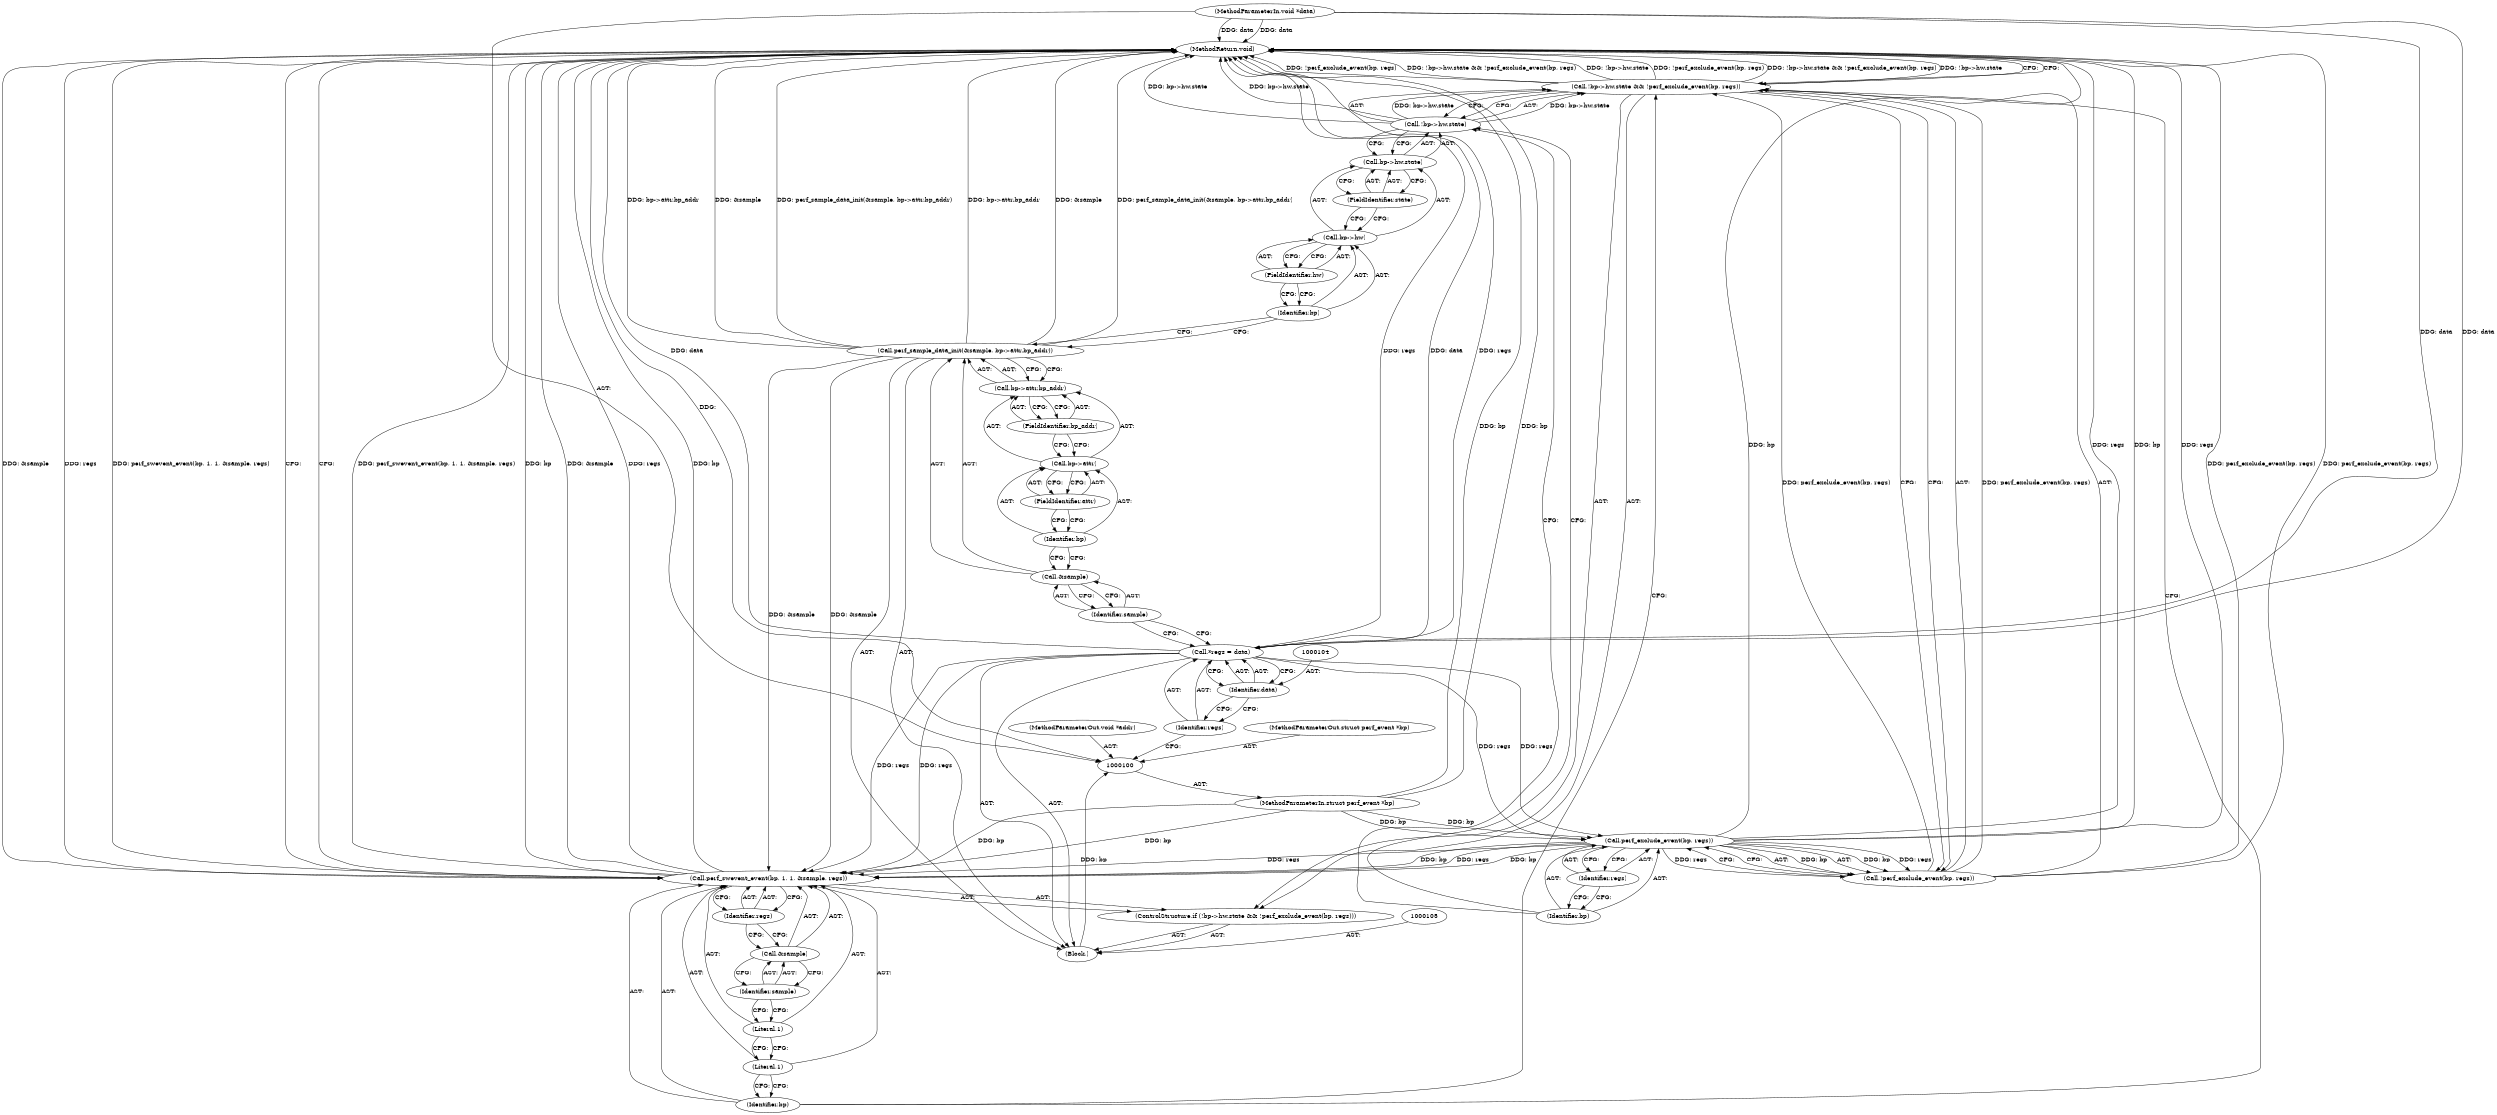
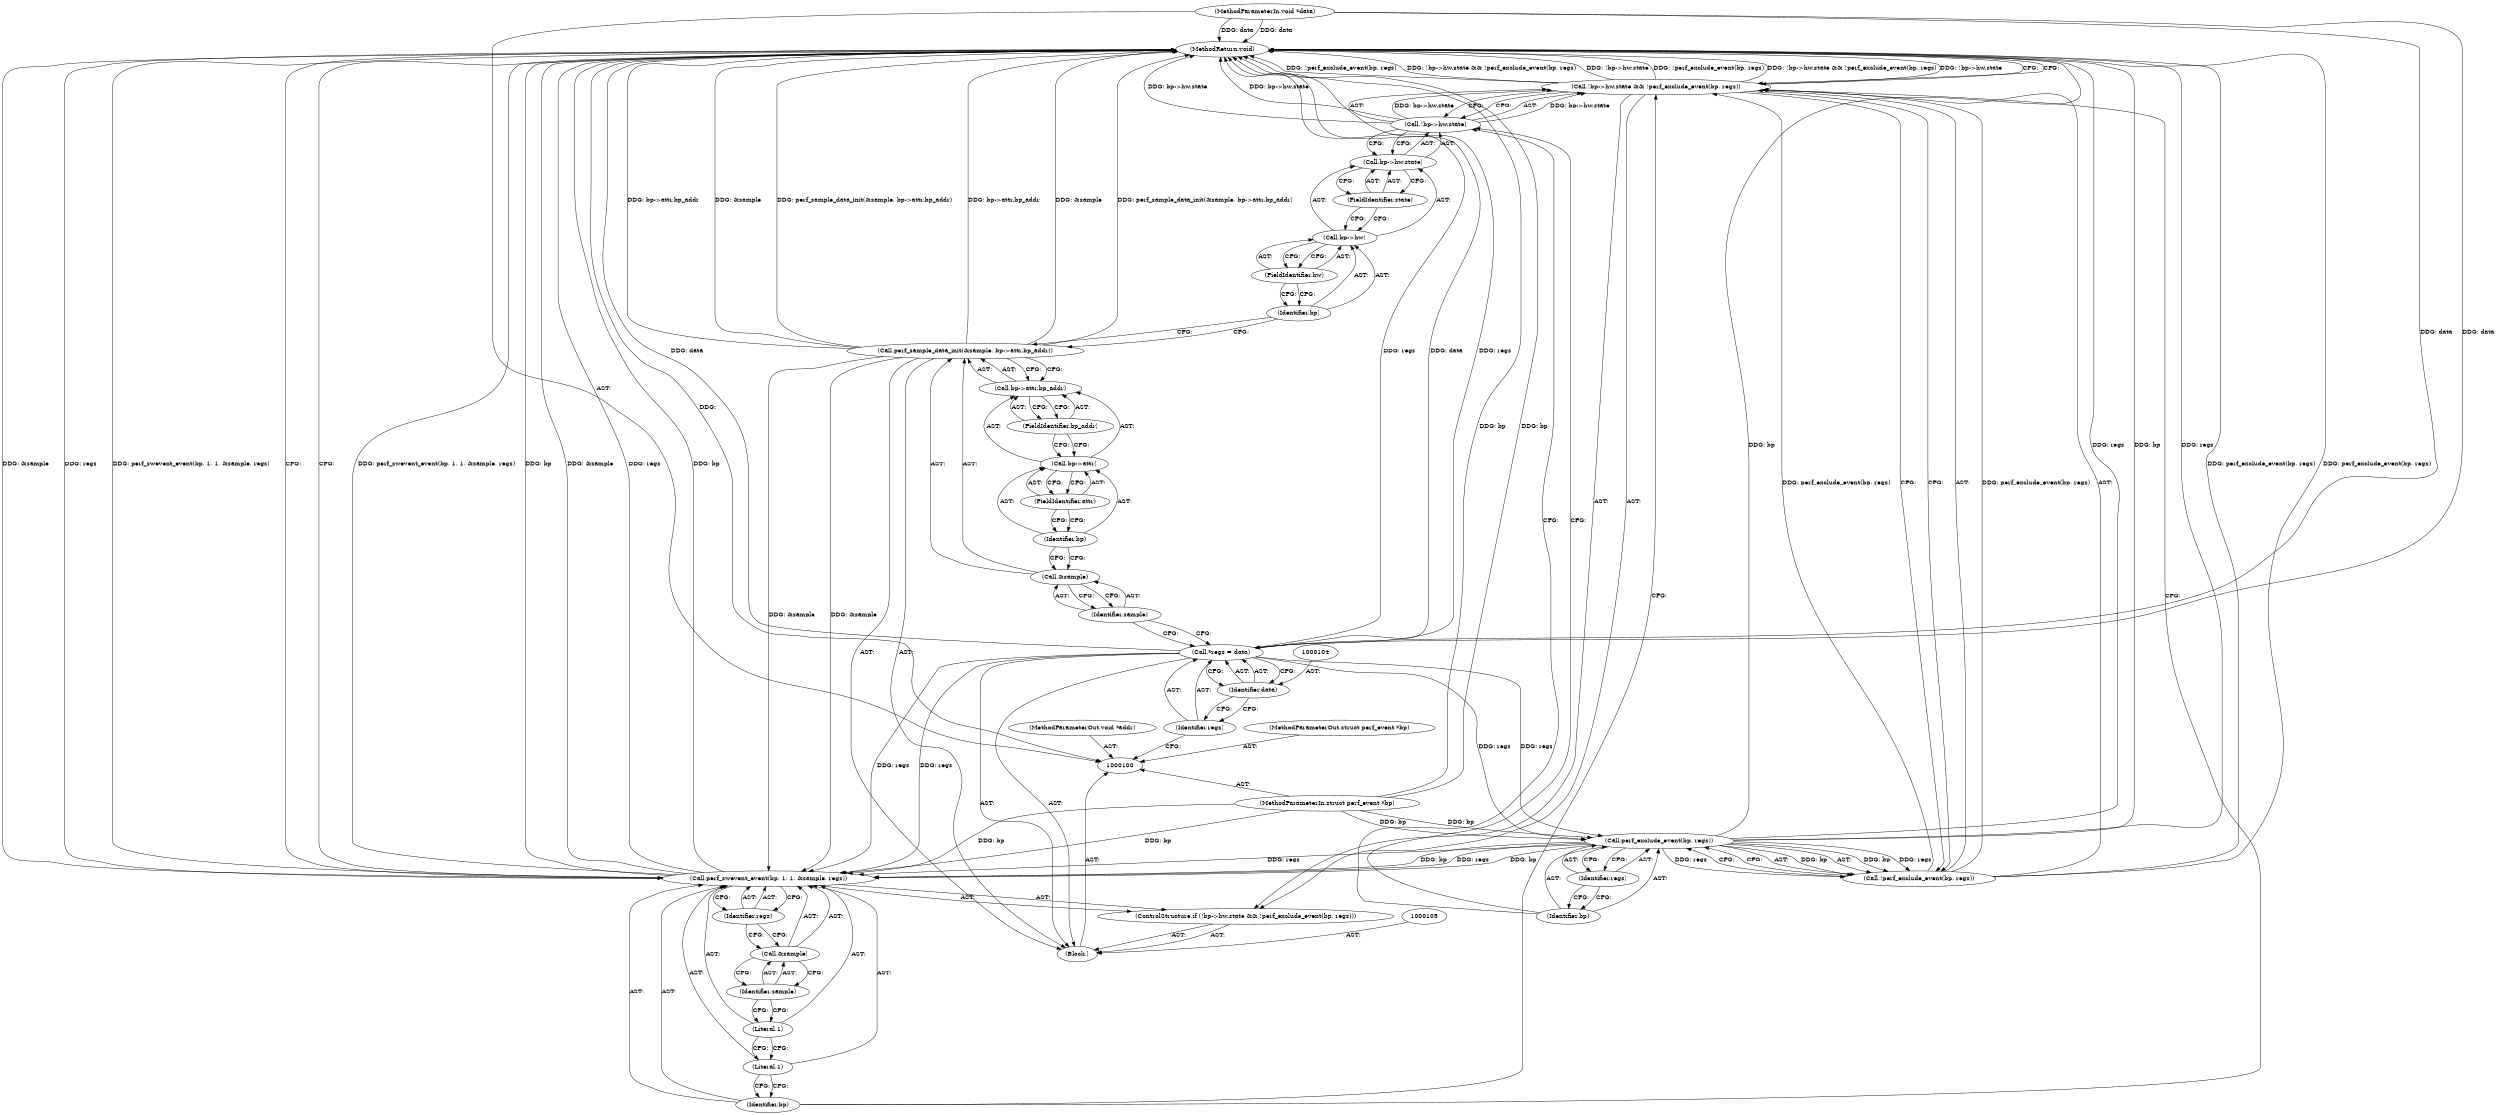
(1196, 788) -> (1217, 783)
(1094, 860) -> (1094, 860)
